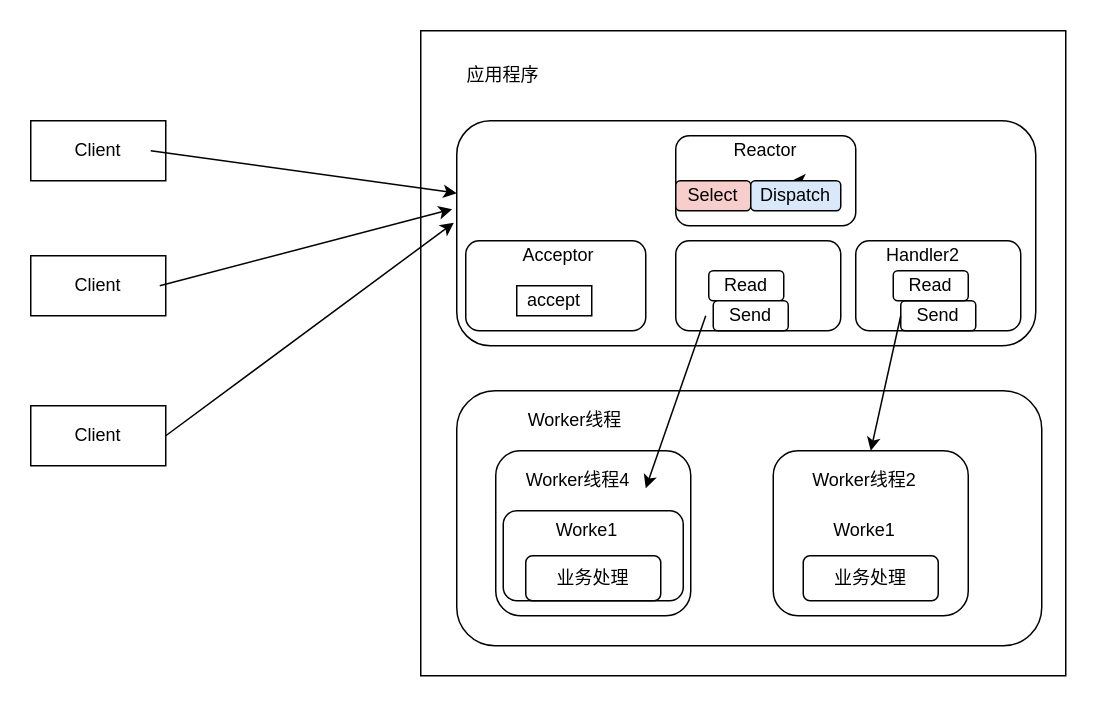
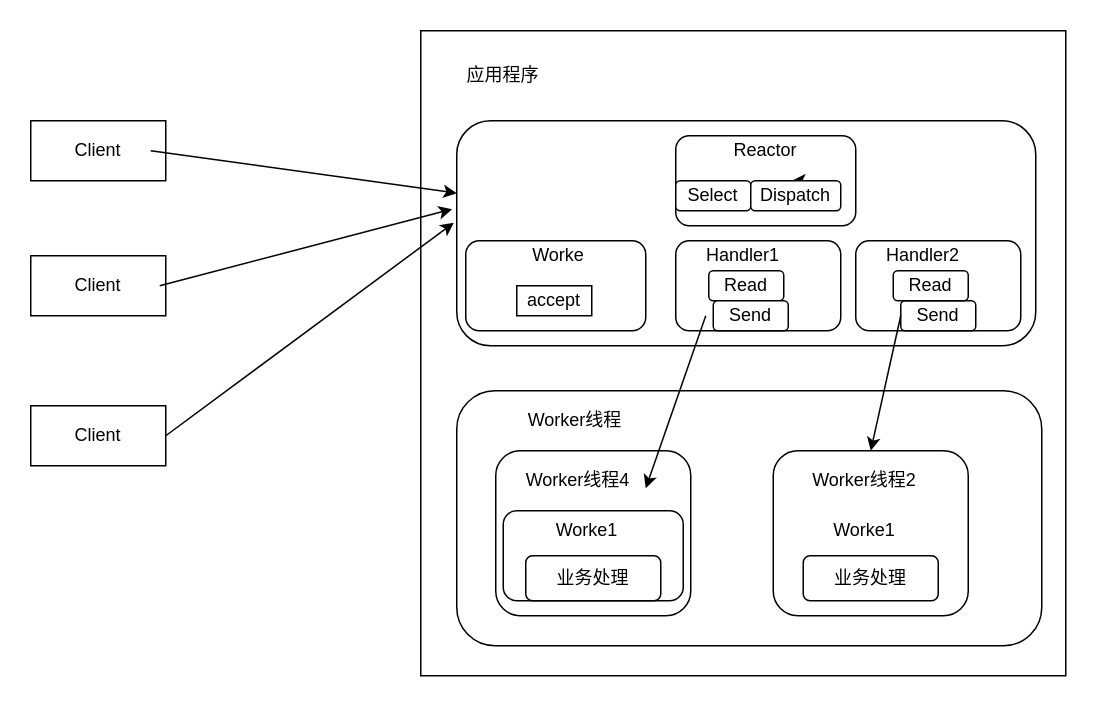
(713, 196) -> (713, 196)
(796, 196) -> (796, 196)
(559, 256) -> (559, 256)
none -> (743, 256)
